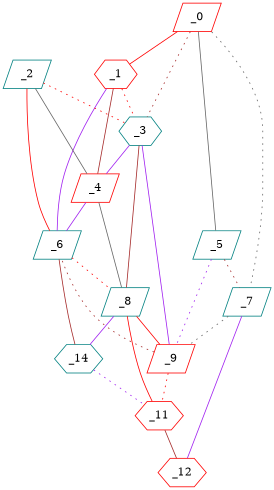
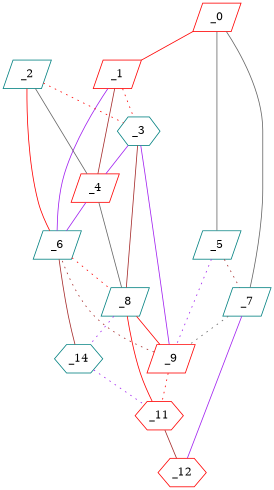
(116, 74) -> (117, 74)
(169, 74) -> none
(263, 153) -> (263, 156)
(102, 330) -> (102, 330)
